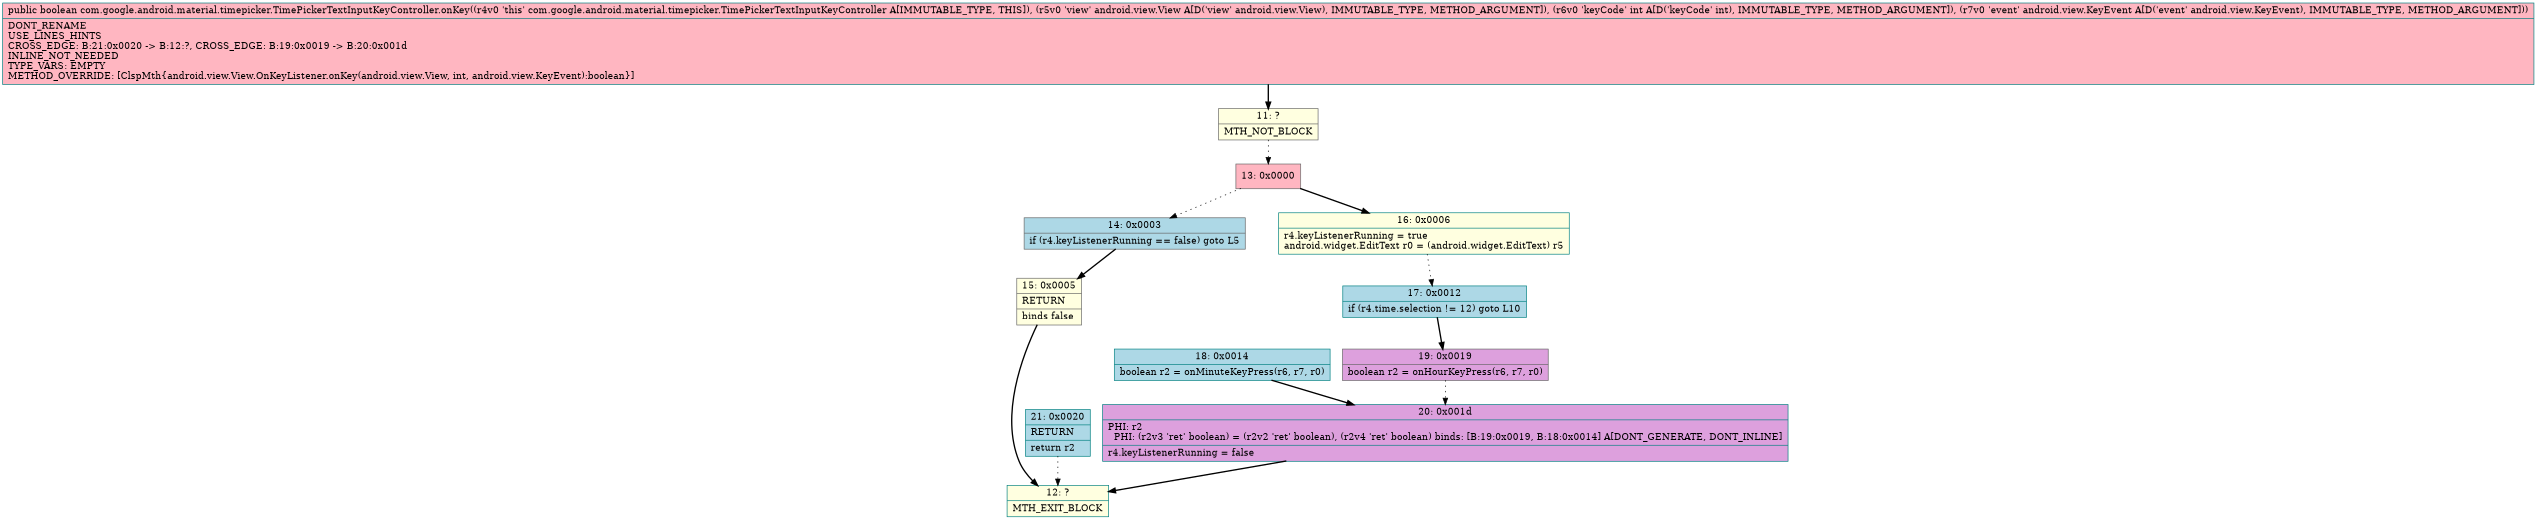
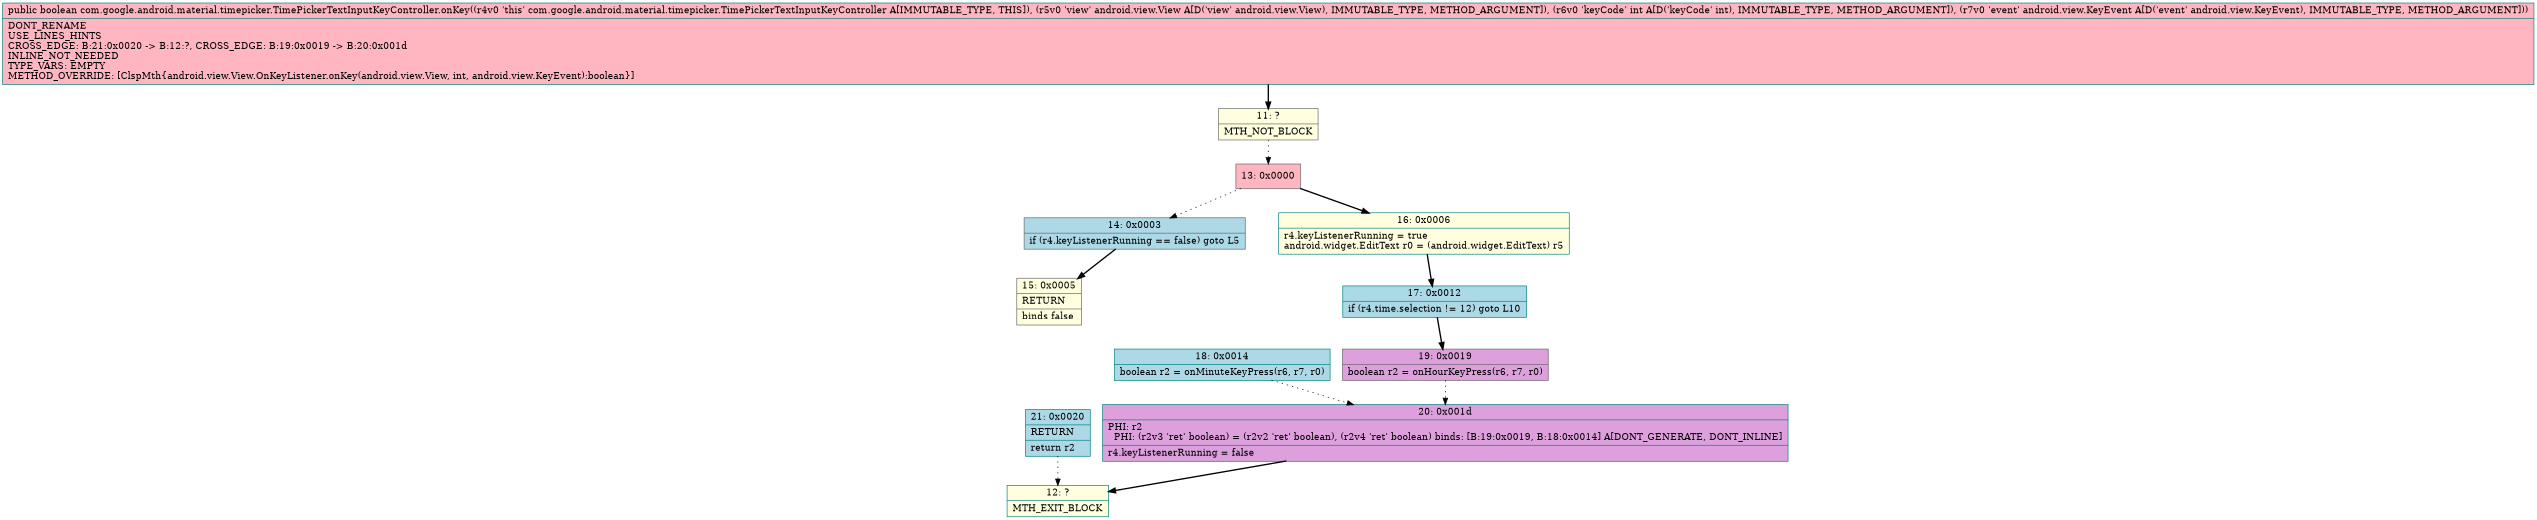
(1429, 267) -> (1429, 267)
(1309, 391) -> (1309, 391)
(1013, 403) -> none
